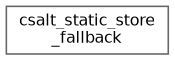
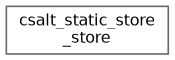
(87, 30) -> (87, 30)
